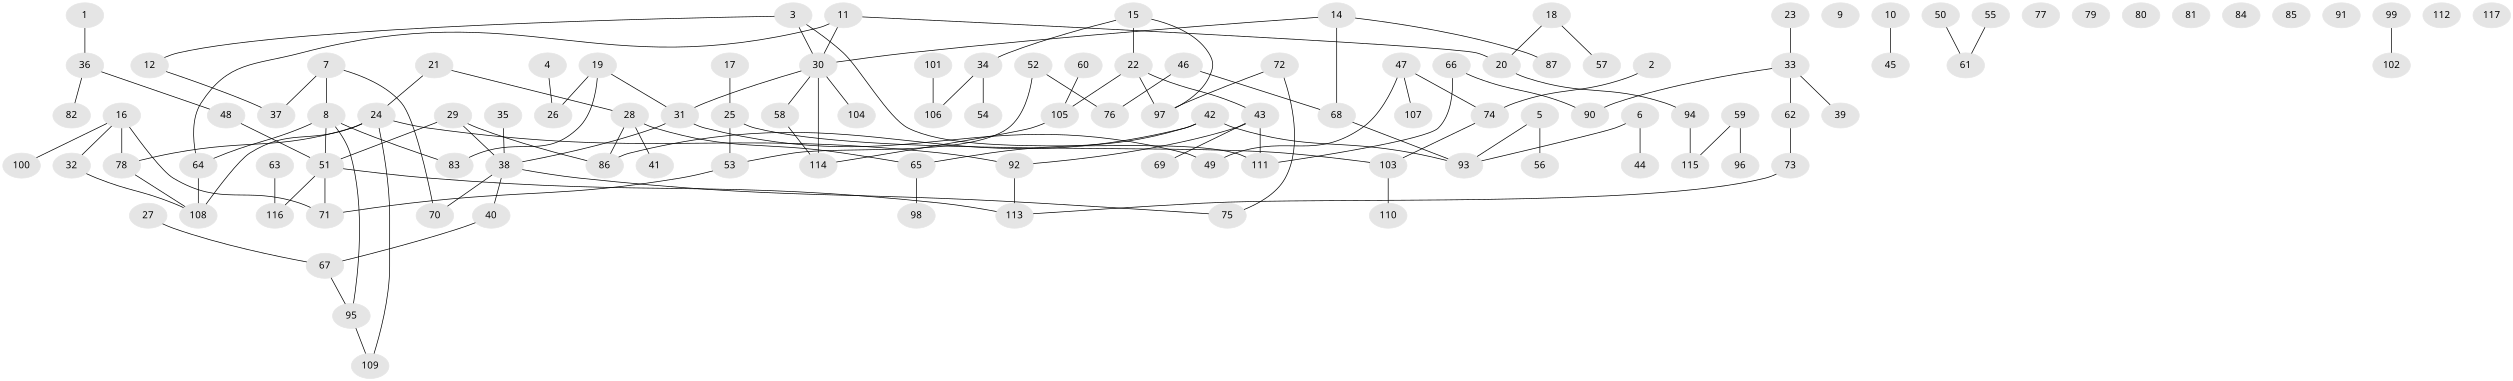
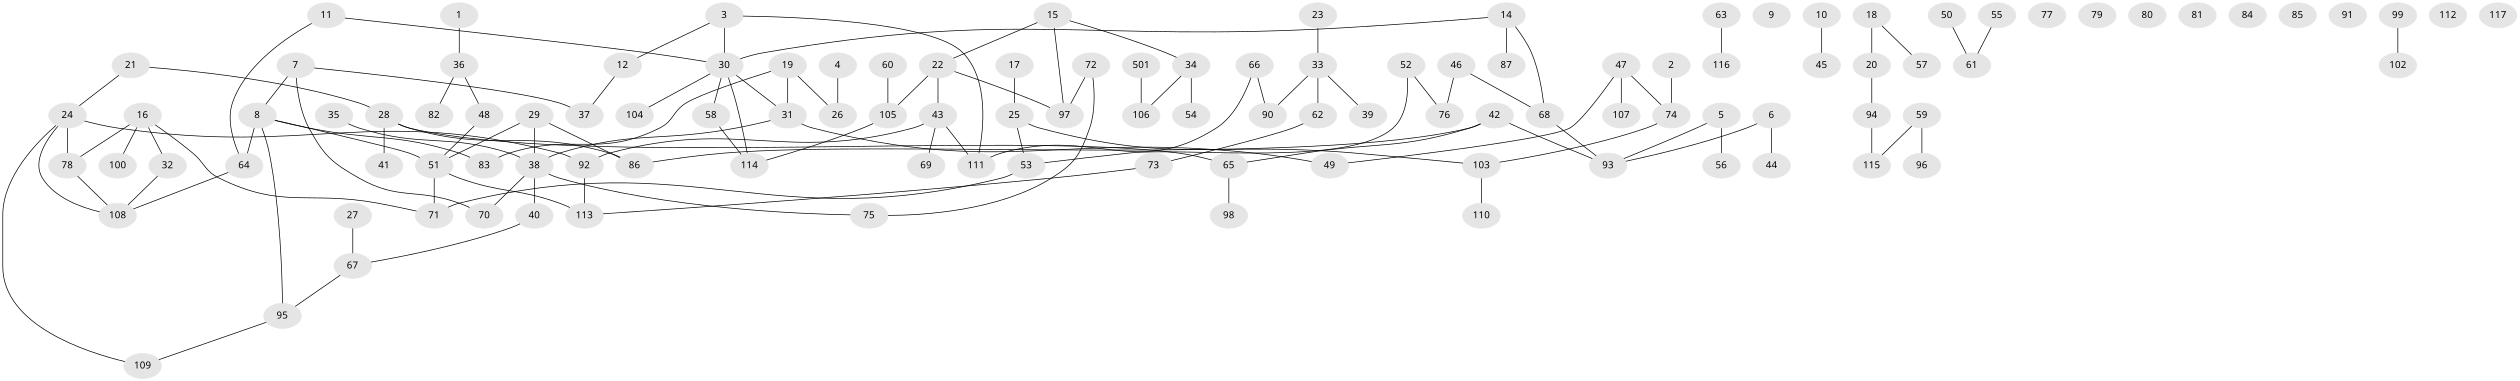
(1175, 33) -> none
(933, 65) -> (1141, 65)
(300, 191) -> none
